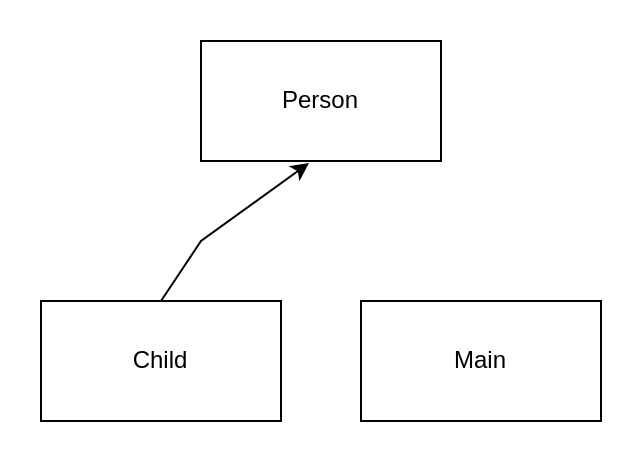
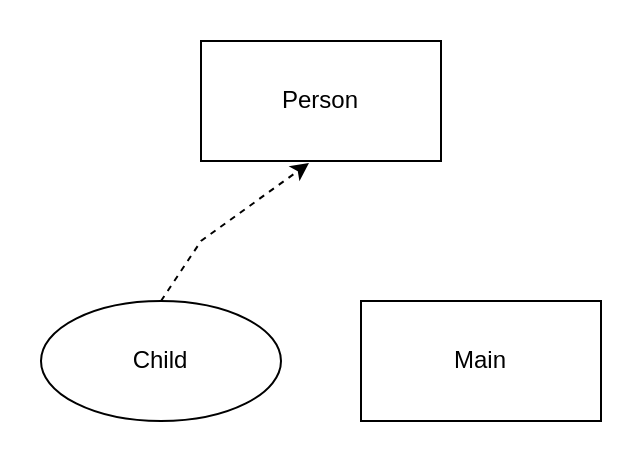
(222, 226) -> (222, 226)
(161, 361) -> (161, 361)
